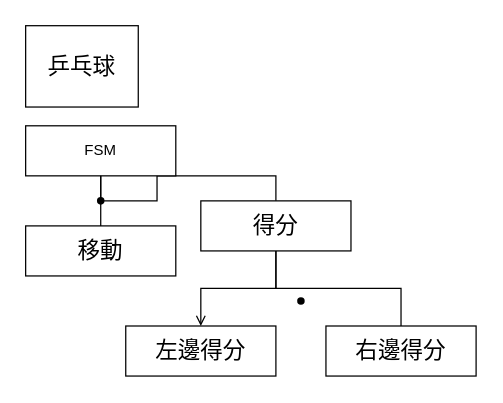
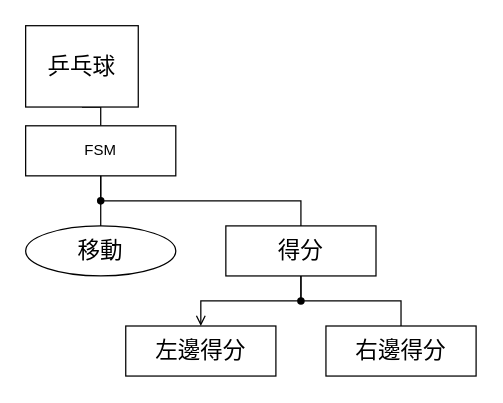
none -> (101, 114)
(276, 226) -> (301, 251)
(101, 251) -> (101, 251)
